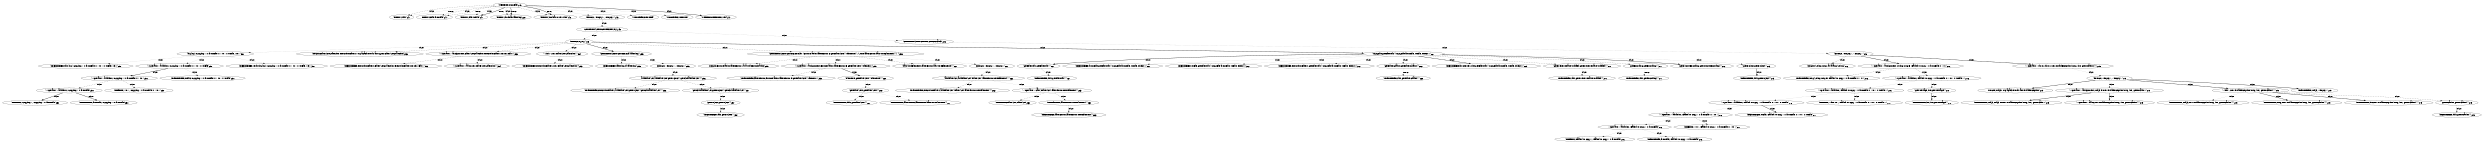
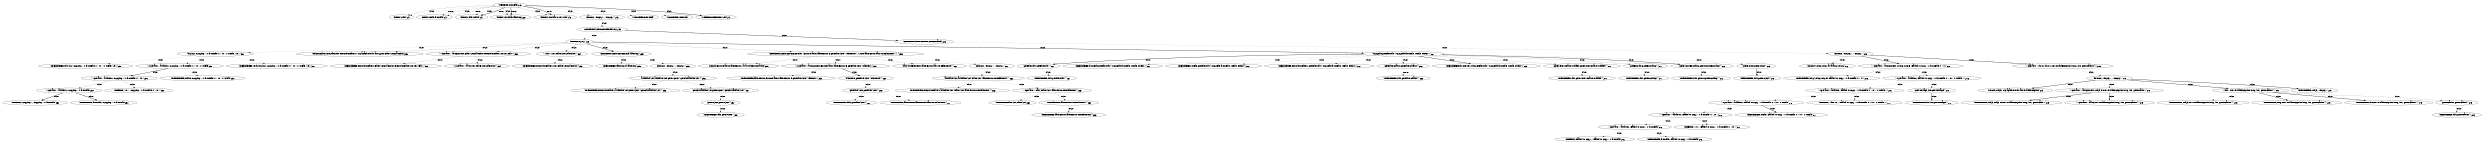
(761, 35) -> (761, 35)
(1647, 72) -> (1647, 72)
none -> (1701, 78)
